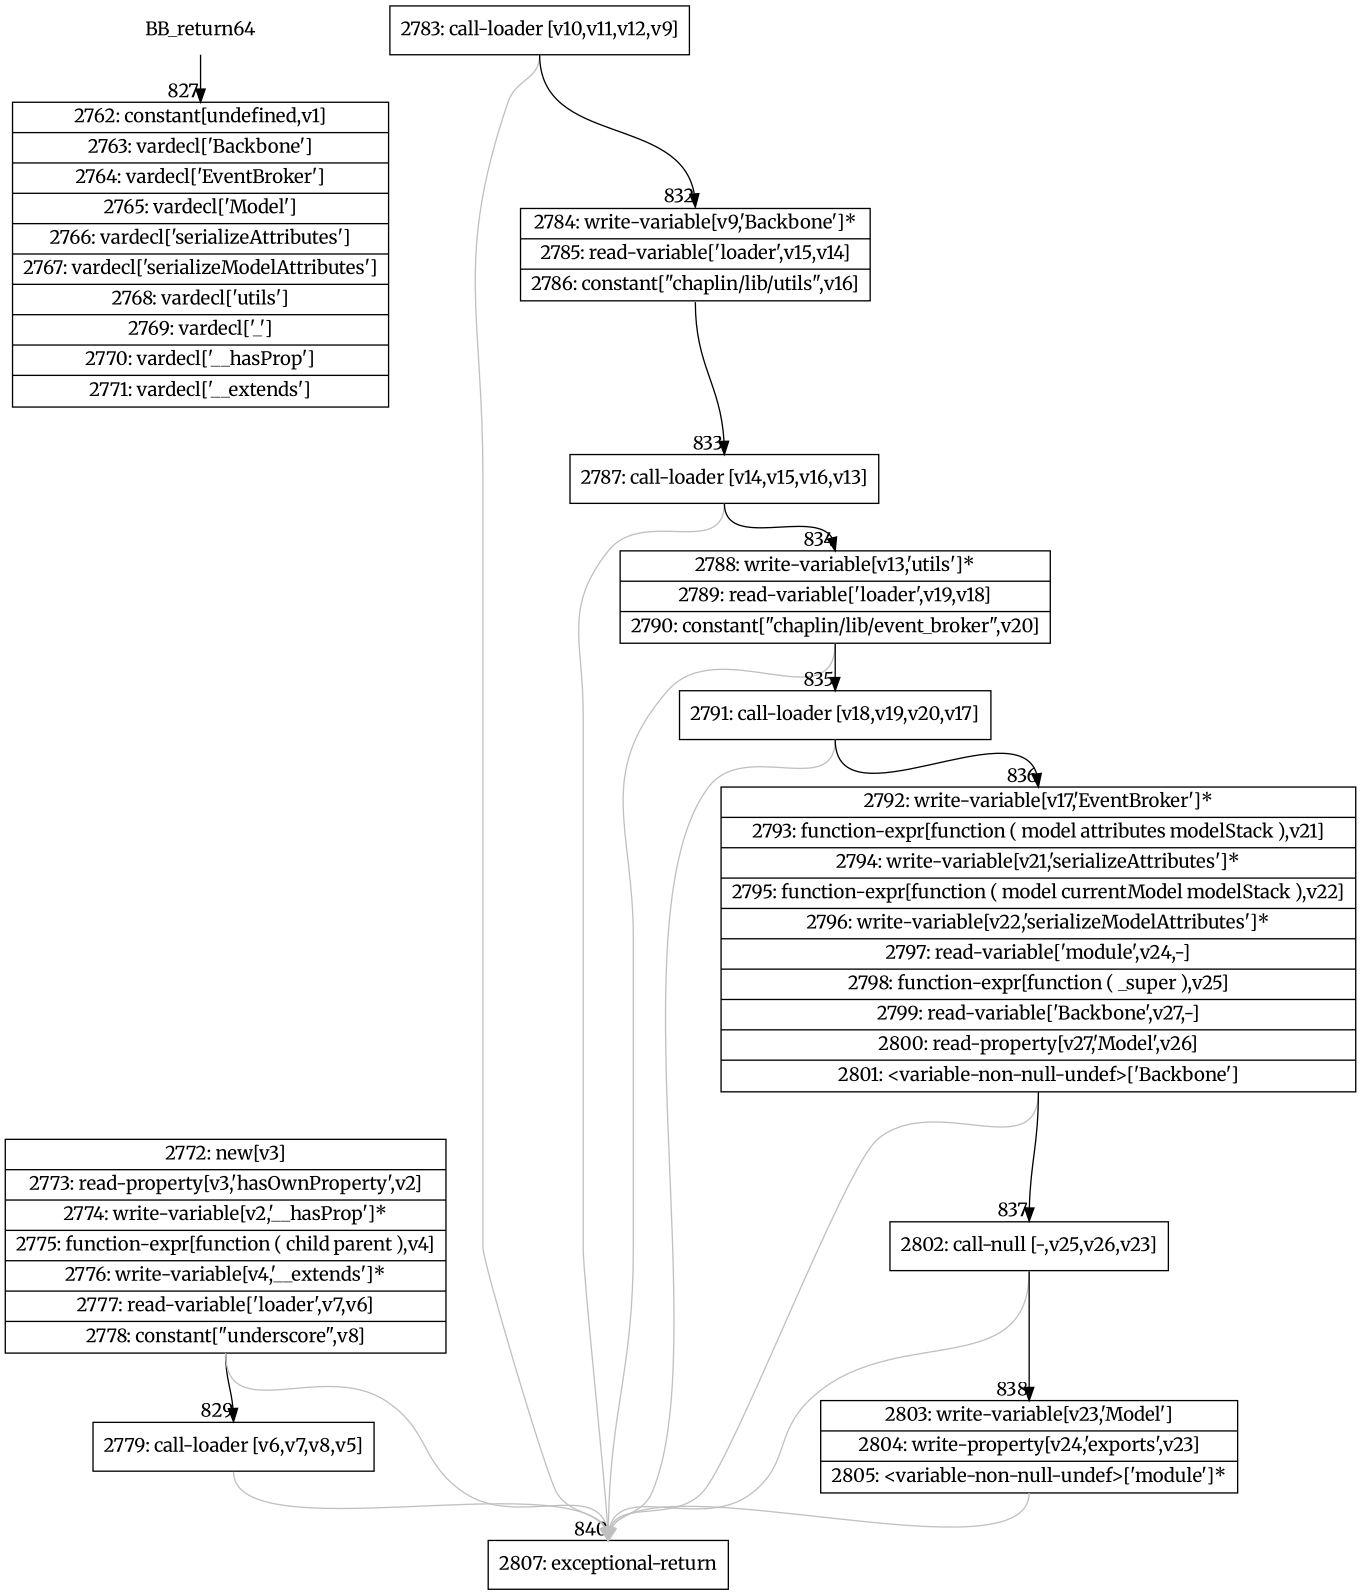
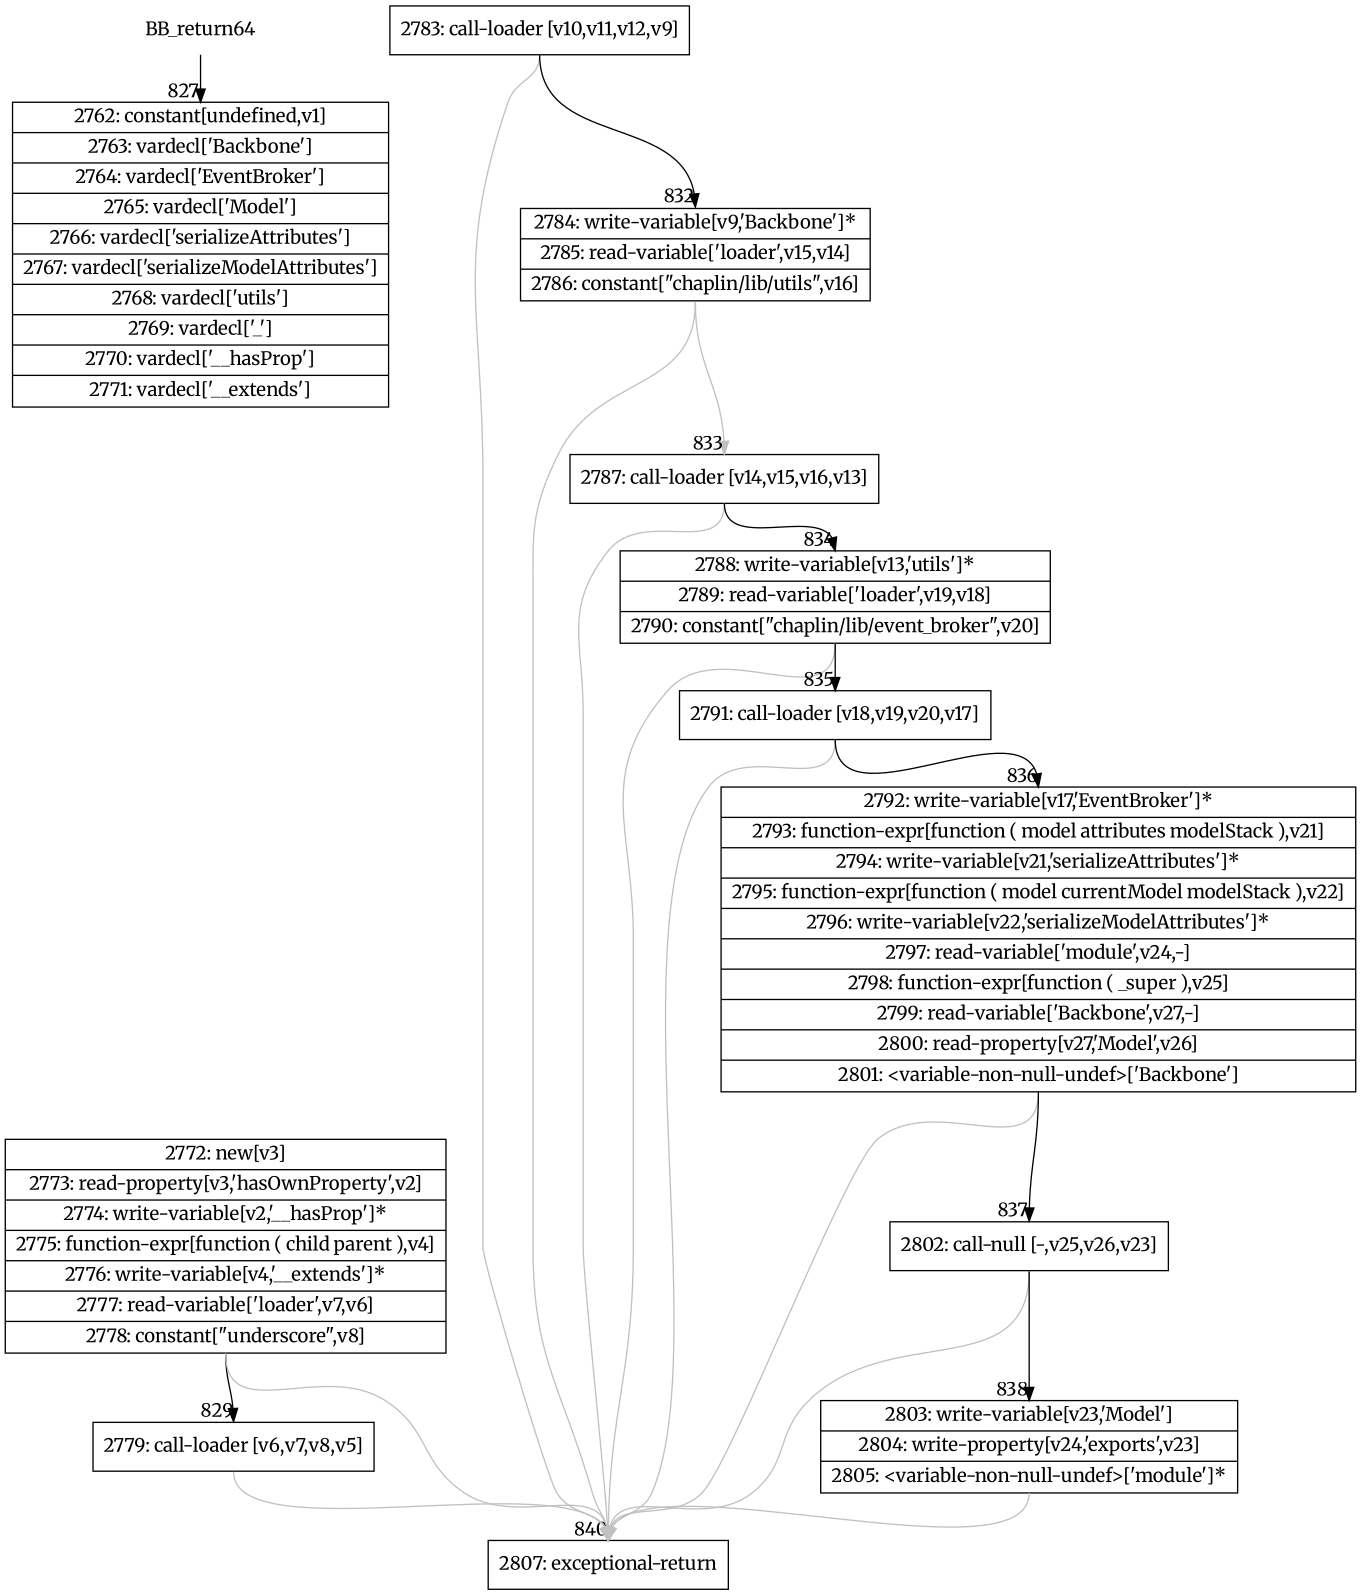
(708, 372) -> (708, 372)
none -> (533, 887)
